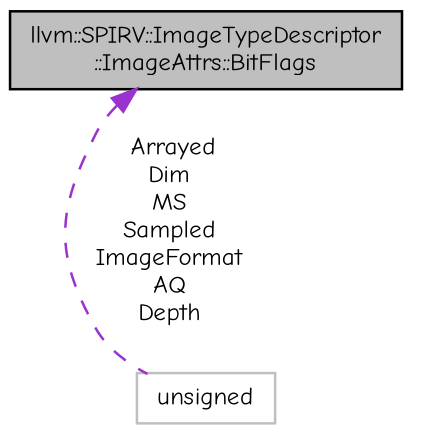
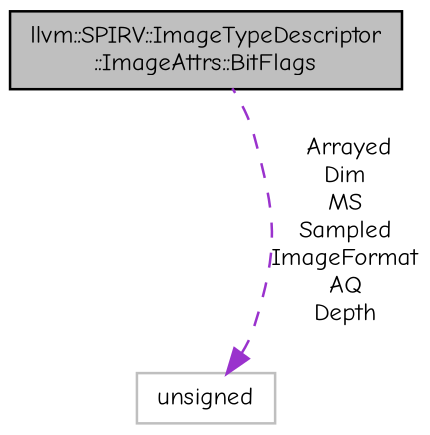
(66, 248) -> (271, 220)
